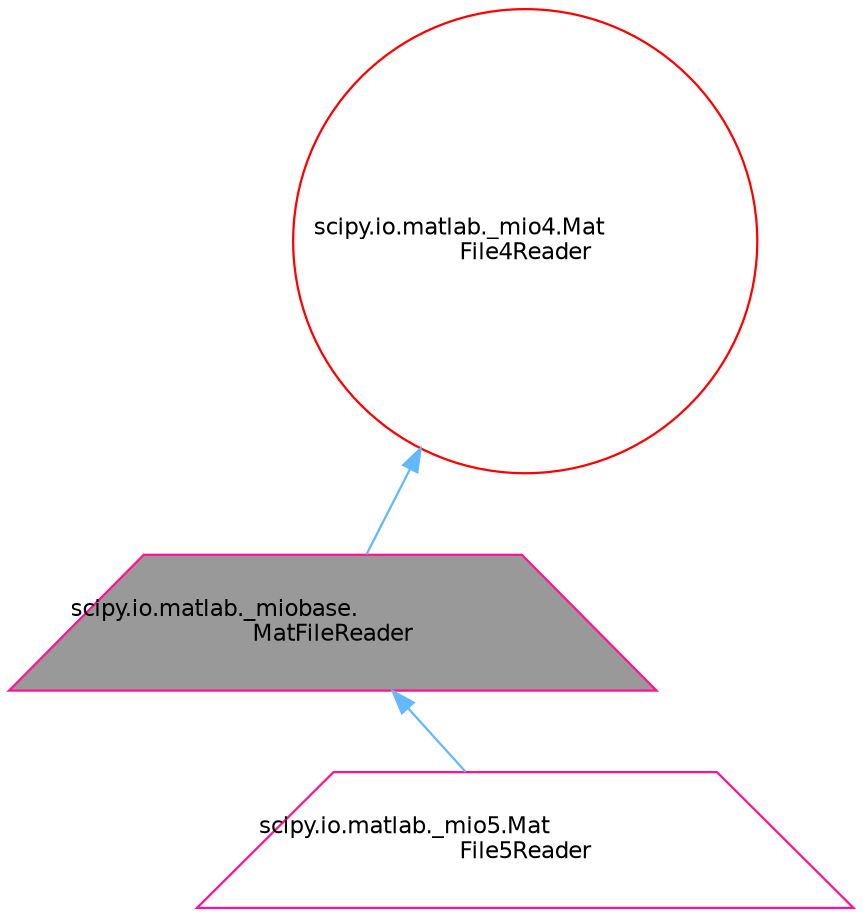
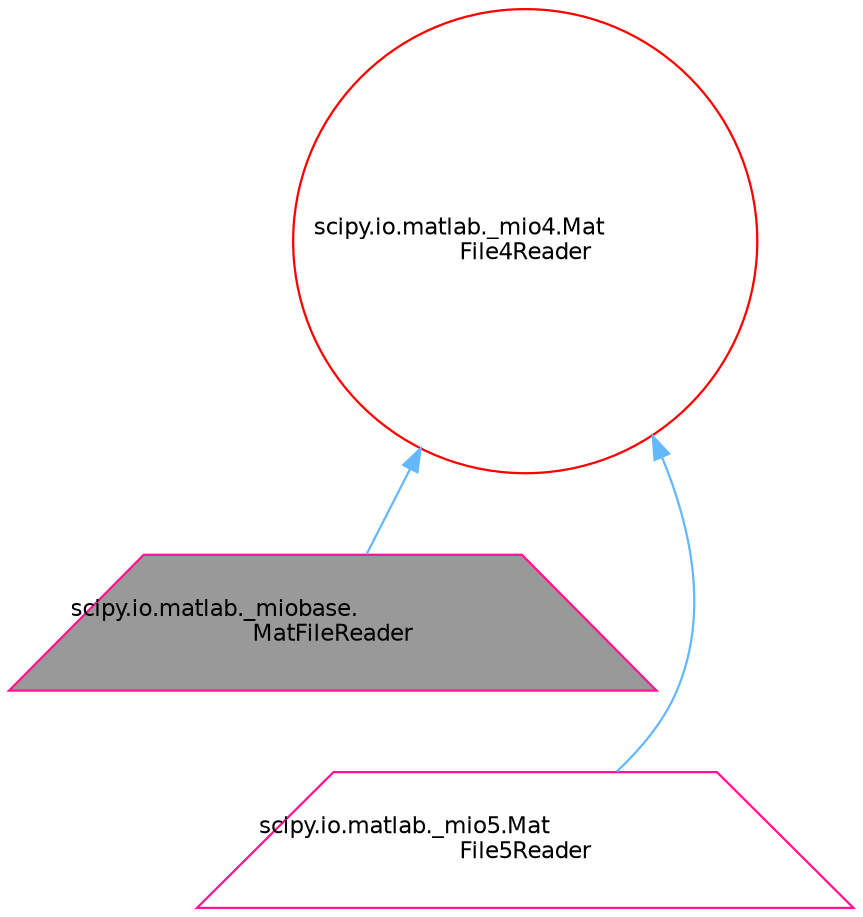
(437, 740) -> (693, 623)
